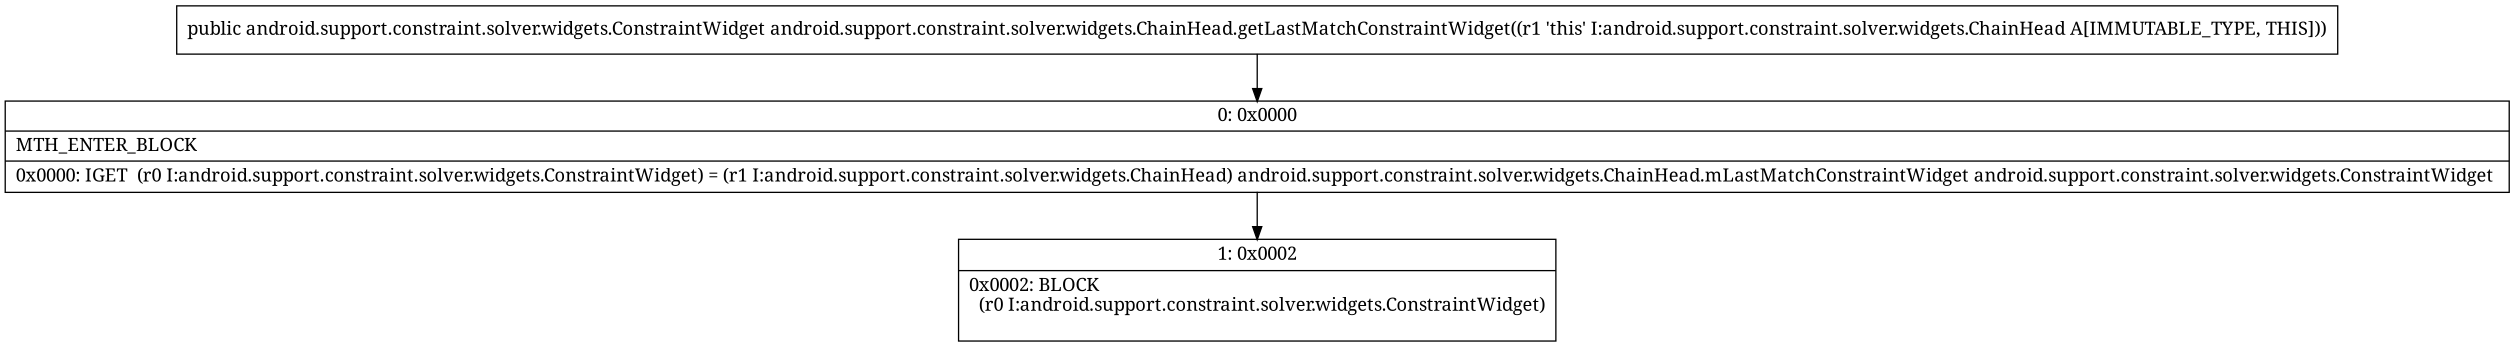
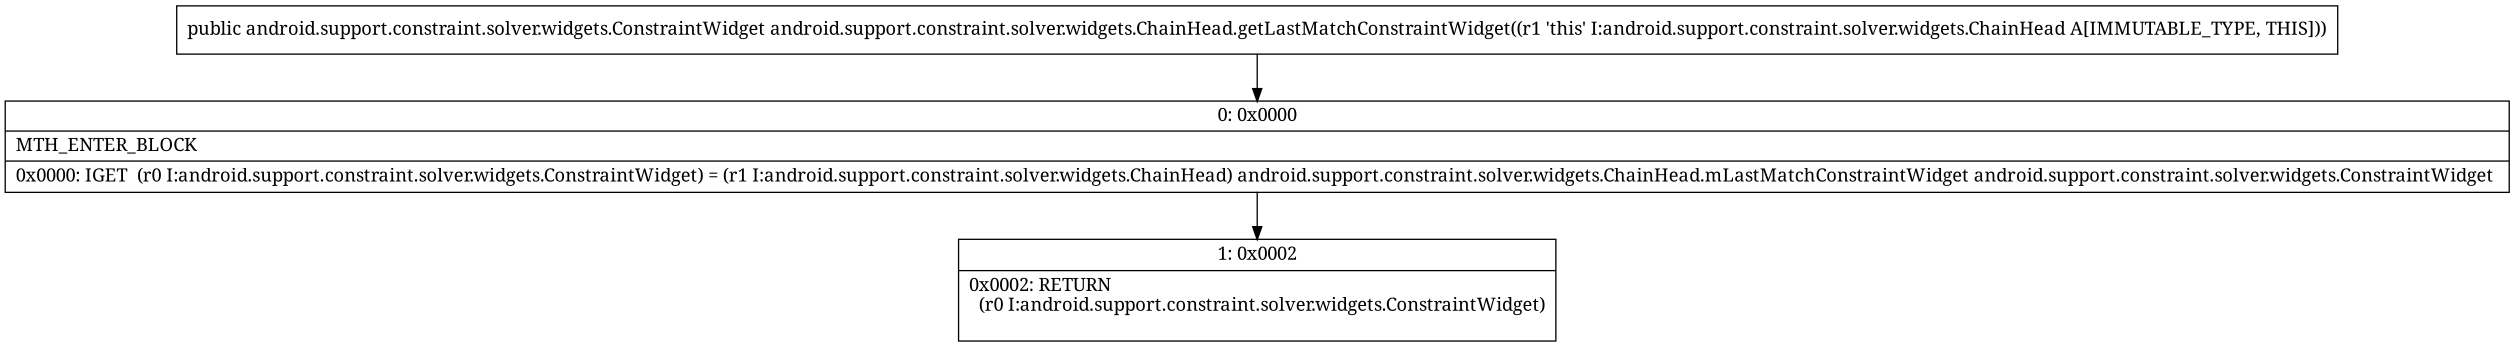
(1039, 286) -> (1045, 286)
